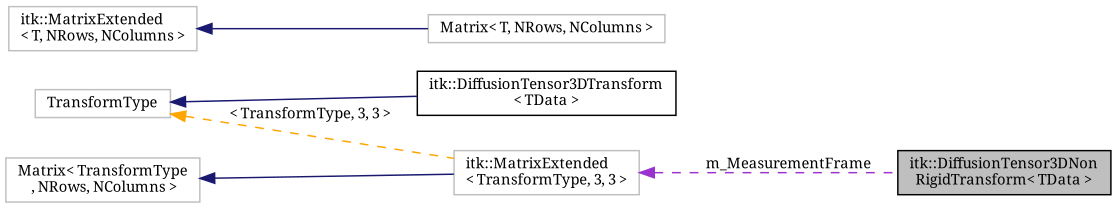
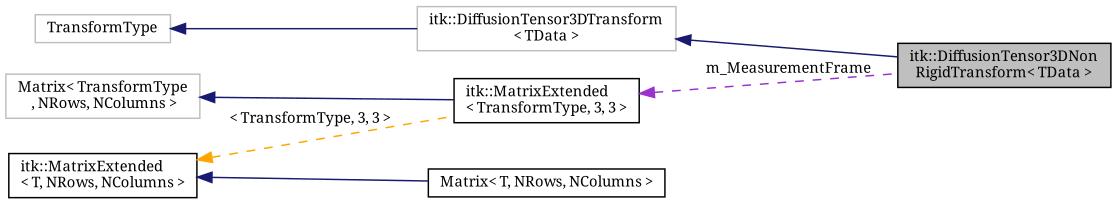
(103, 29) -> (103, 176)
(547, 29) -> (547, 183)
none -> (794, 49)
(547, 93) -> (547, 29)
(320, 137) -> (333, 137)
(547, 173) -> (547, 101)
